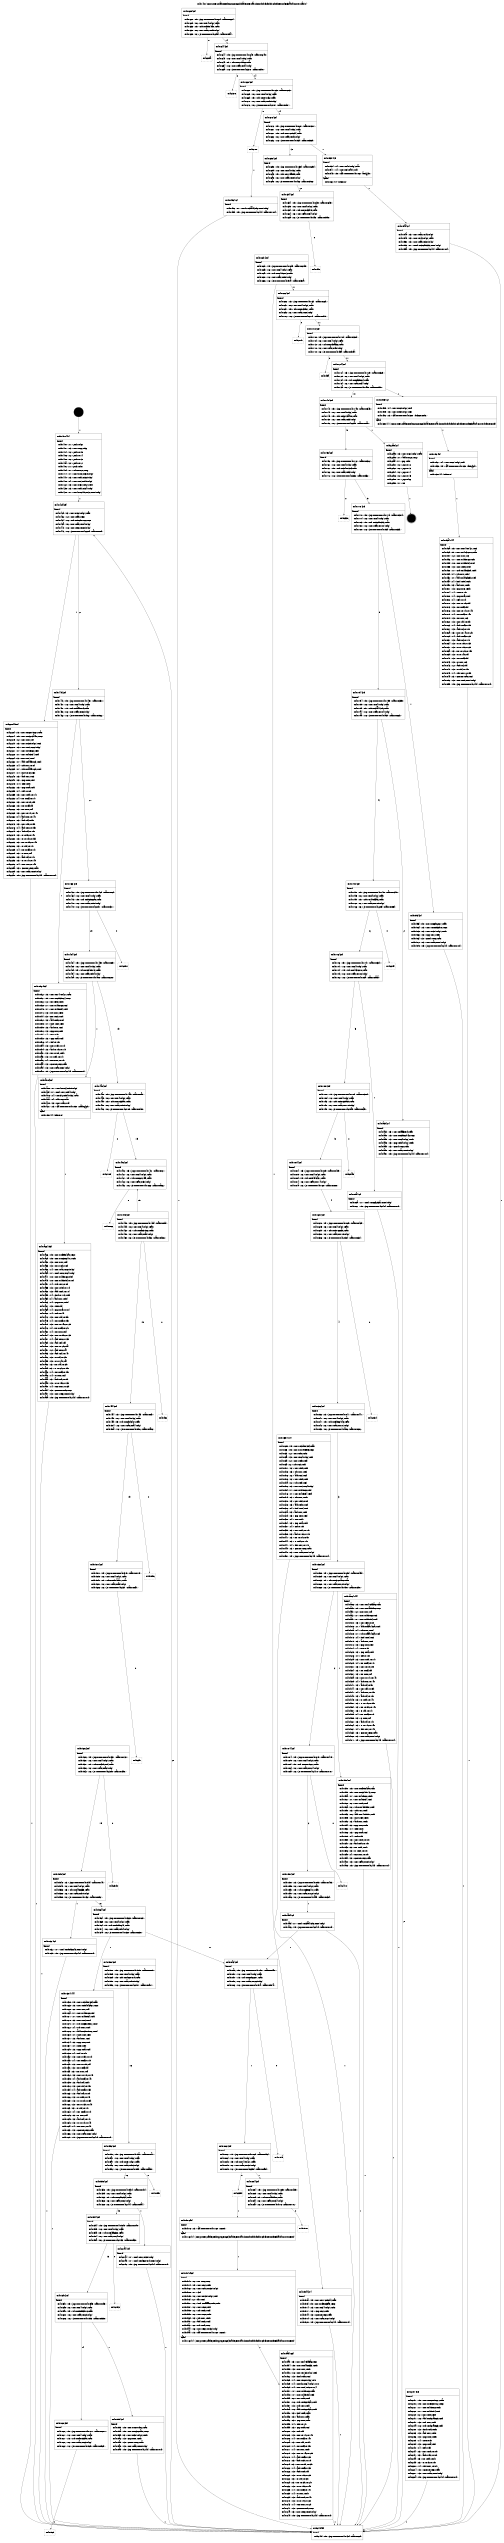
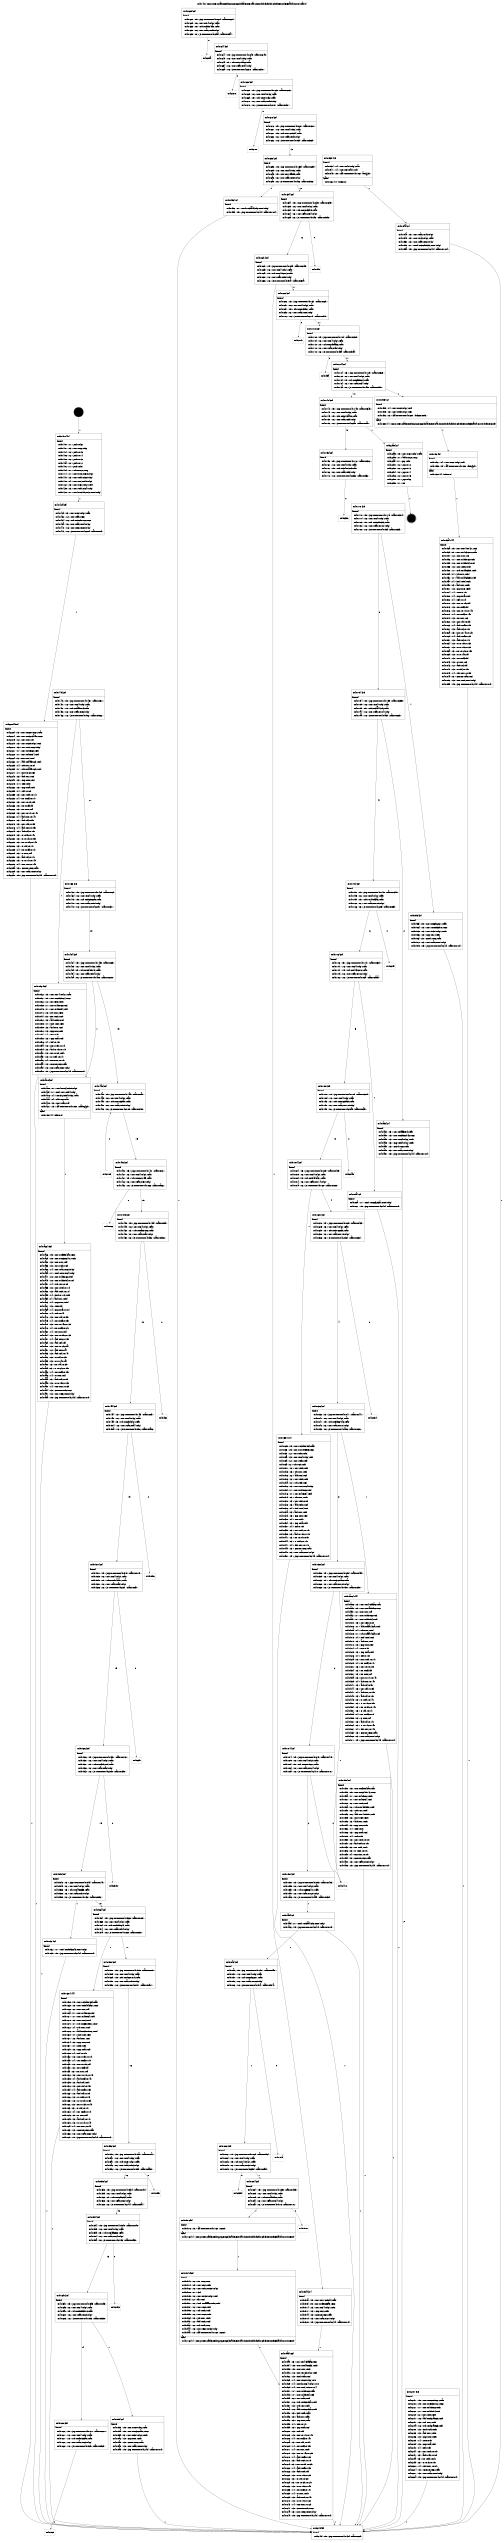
(224, 40) -> none
(253, 76) -> none
(278, 111) -> none
(318, 149) -> none
(252, 174) -> (268, 191)
none -> (294, 237)
(362, 491) -> none
(79, 612) -> none
(123, 966) -> none
(113, 1141) -> (105, 1142)
(137, 1201) -> (141, 1200)
none -> (302, 1311)
none -> (358, 1512)
(172, 1588) -> none
none -> (109, 1668)
(337, 1684) -> (340, 1737)
(184, 1947) -> (124, 1947)
(238, 2206) -> (254, 2212)
(143, 2257) -> none
(339, 2425) -> (320, 2338)
